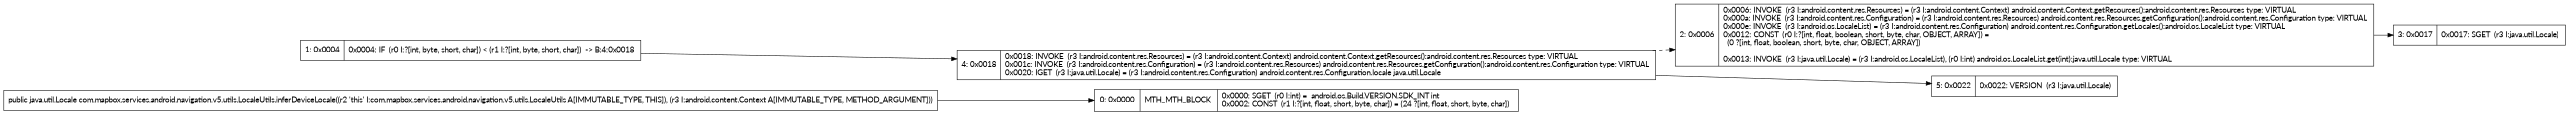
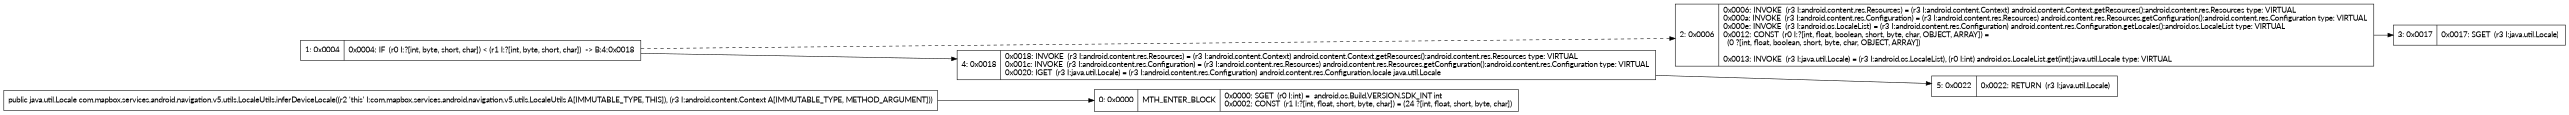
(1661, 50) -> (1155, 44)
(2046, 86) -> (2046, 86)
(1178, 100) -> (1179, 100)
